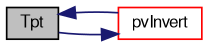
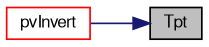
(80, 34) -> none
